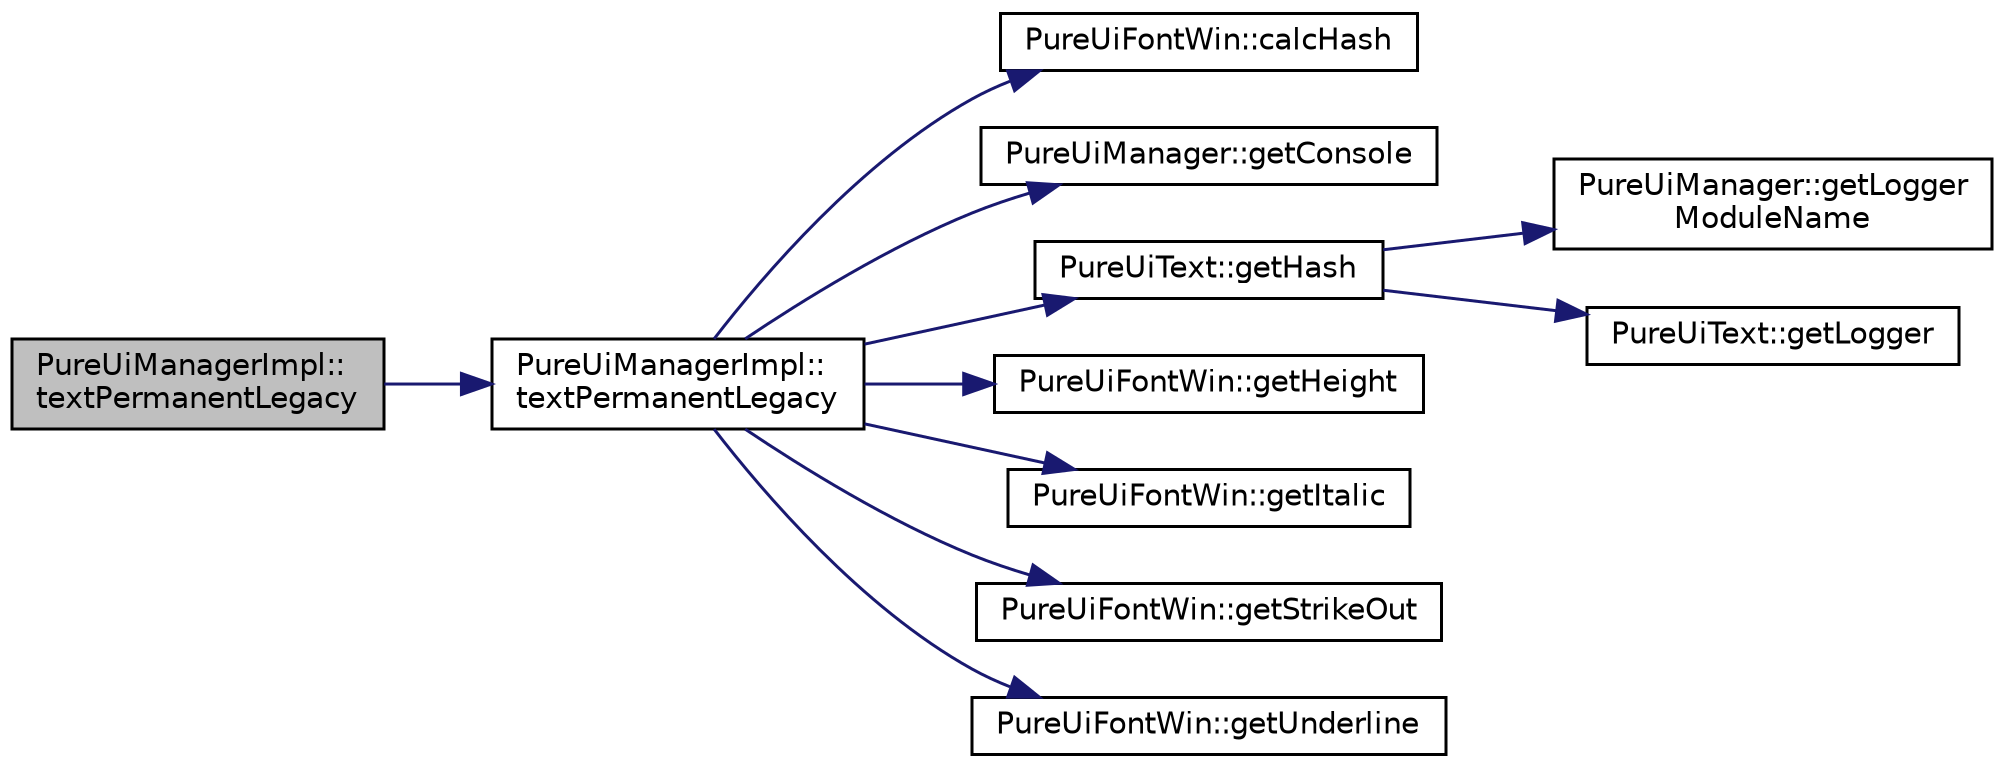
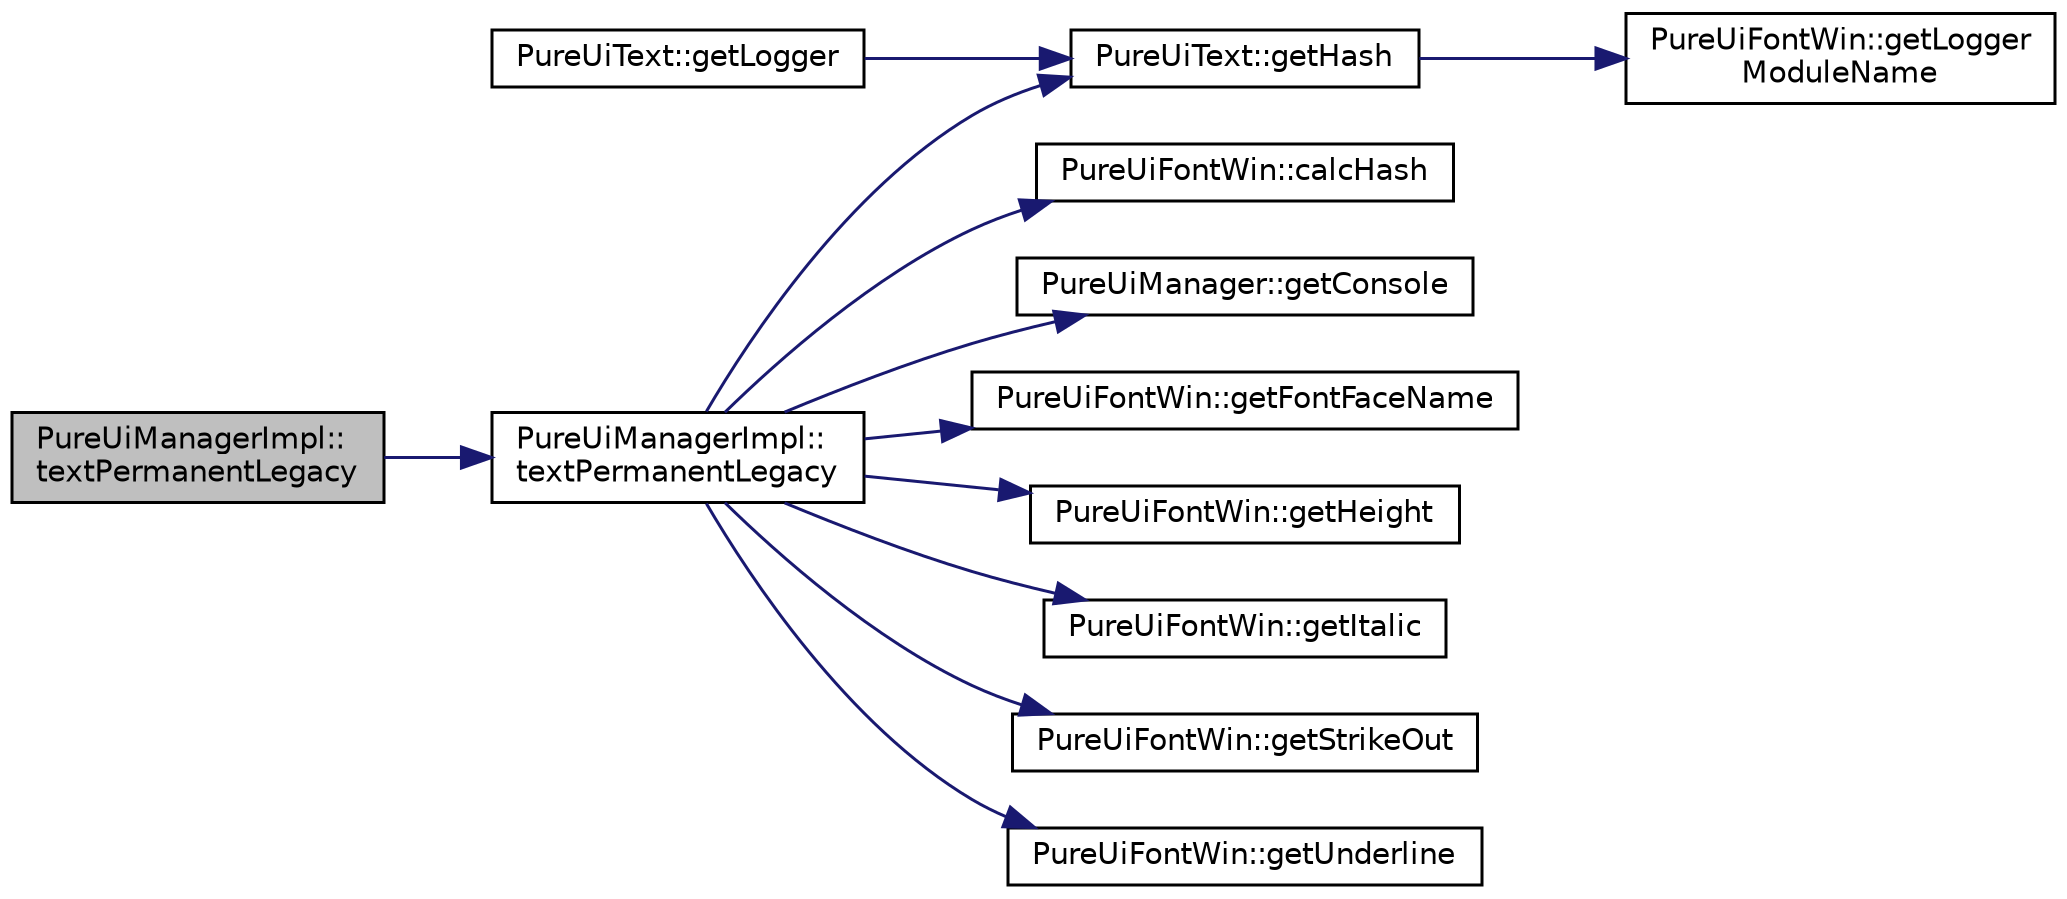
(1773, 204) -> (1840, 58)
(1470, 300) -> (952, 58)
none -> (1245, 400)
